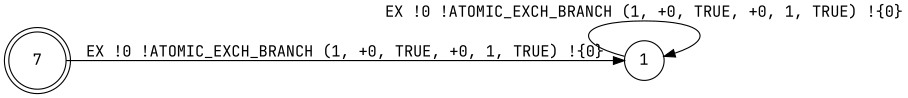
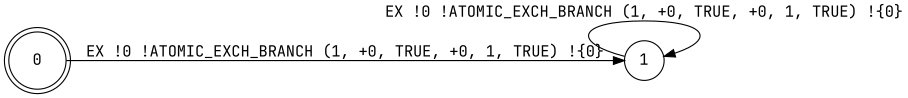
(37, 61) -> (37, 61)
